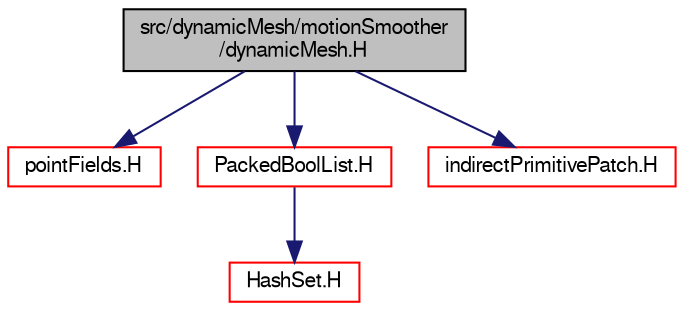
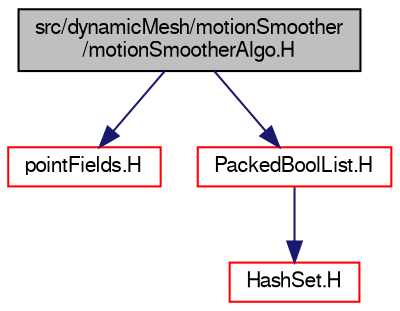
(295, 40) -> (189, 40)
(552, 167) -> none
